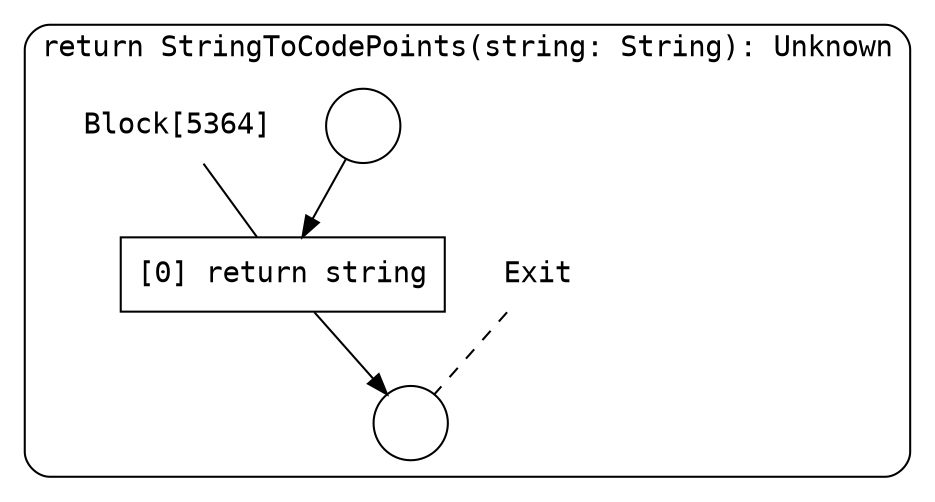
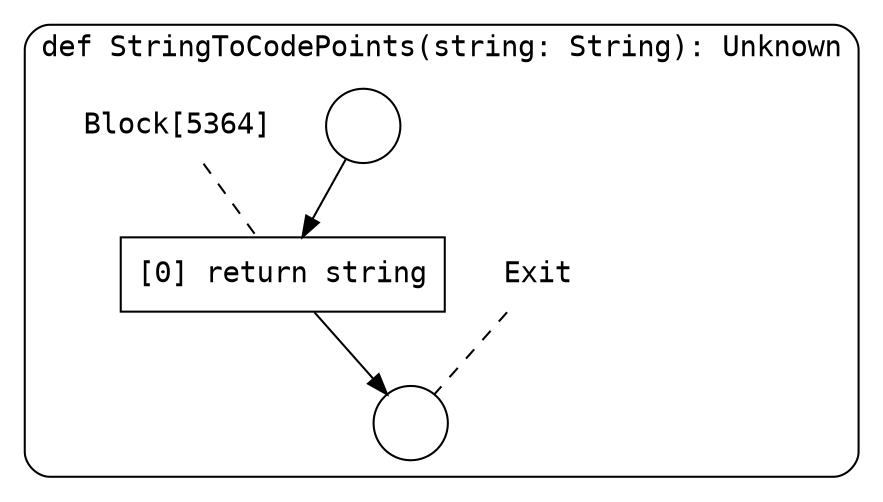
(467, 49) -> (442, 49)
(230, 200) -> (230, 200)
